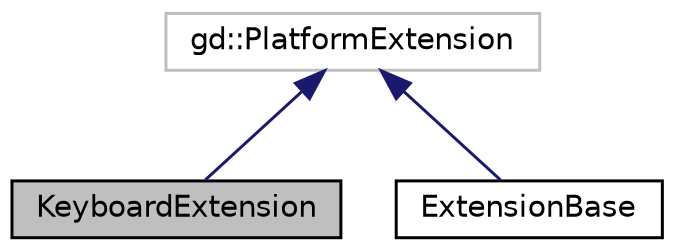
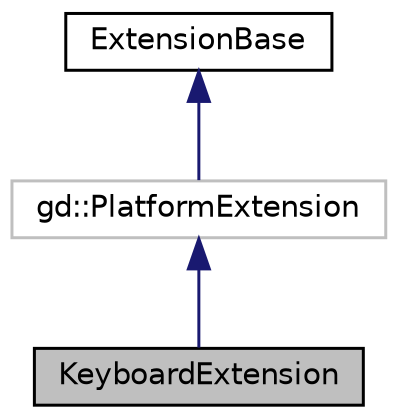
(452, 136) -> (199, 141)
